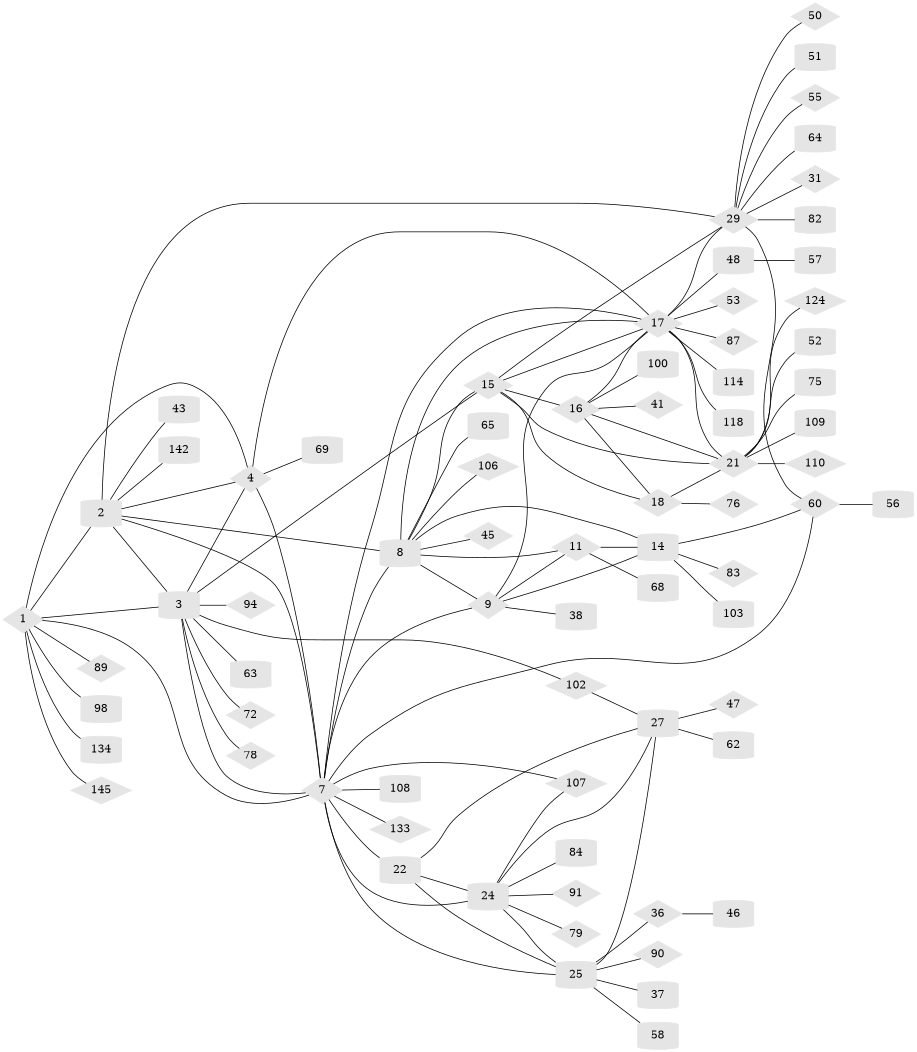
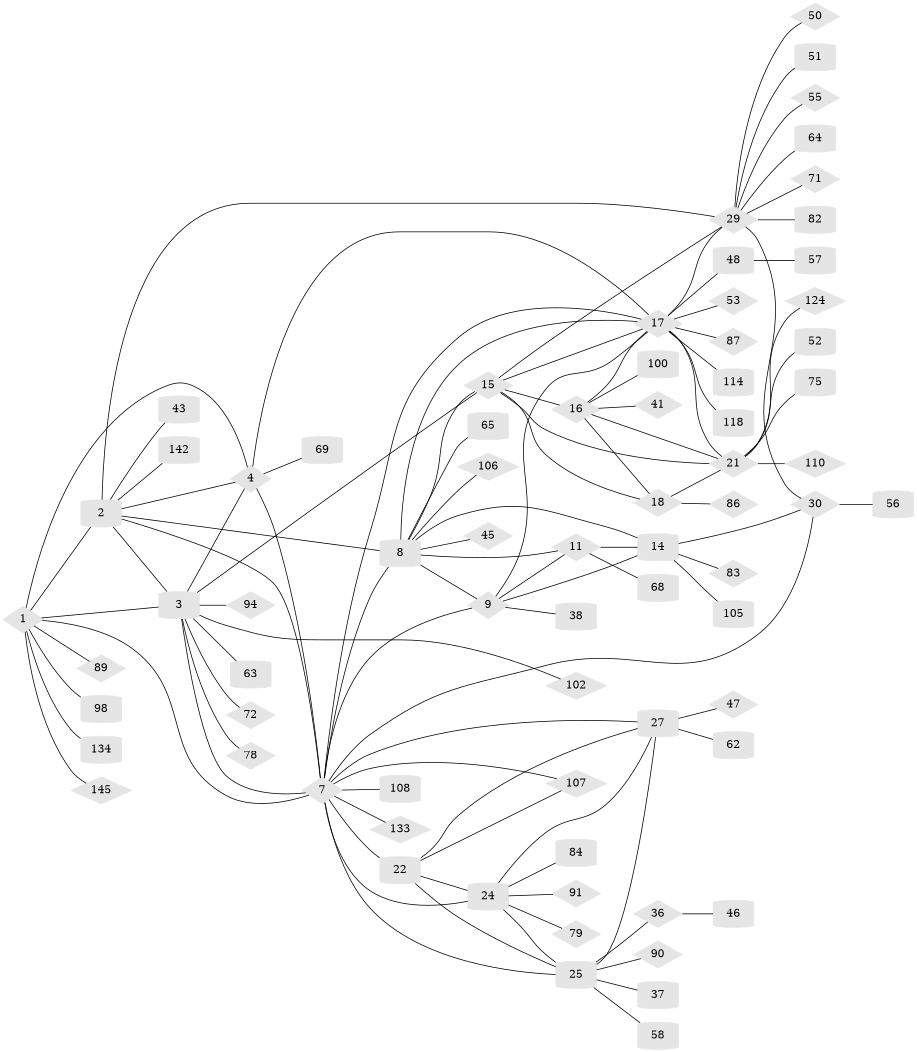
(815, 179) -> (815, 179)
(815, 423) -> none
(734, 504) -> (734, 504)
(815, 504) -> (815, 504)
(734, 614) -> (734, 614)
(615, 703) -> (478, 727)
(527, 834) -> (491, 826)
